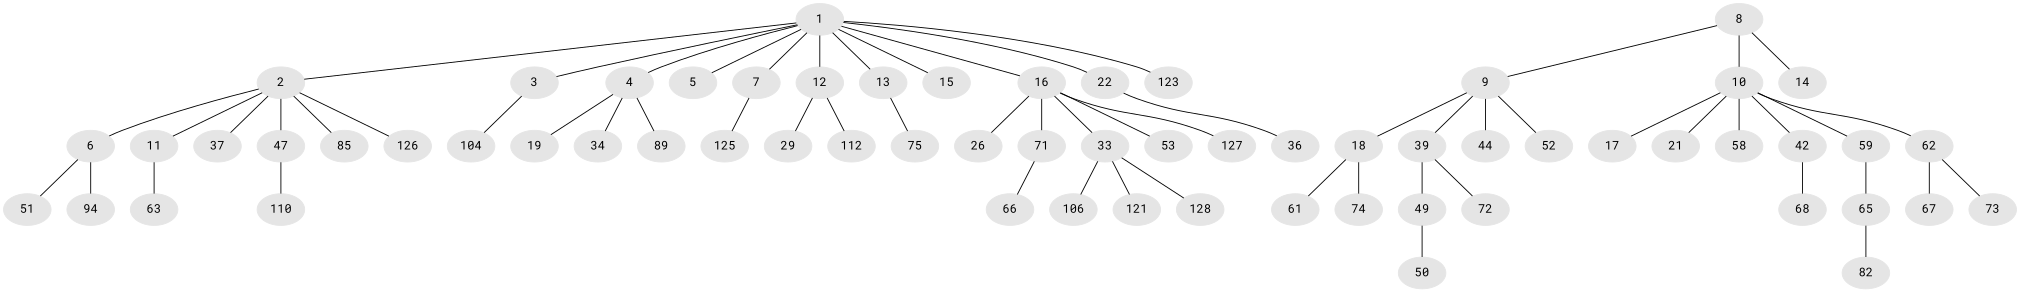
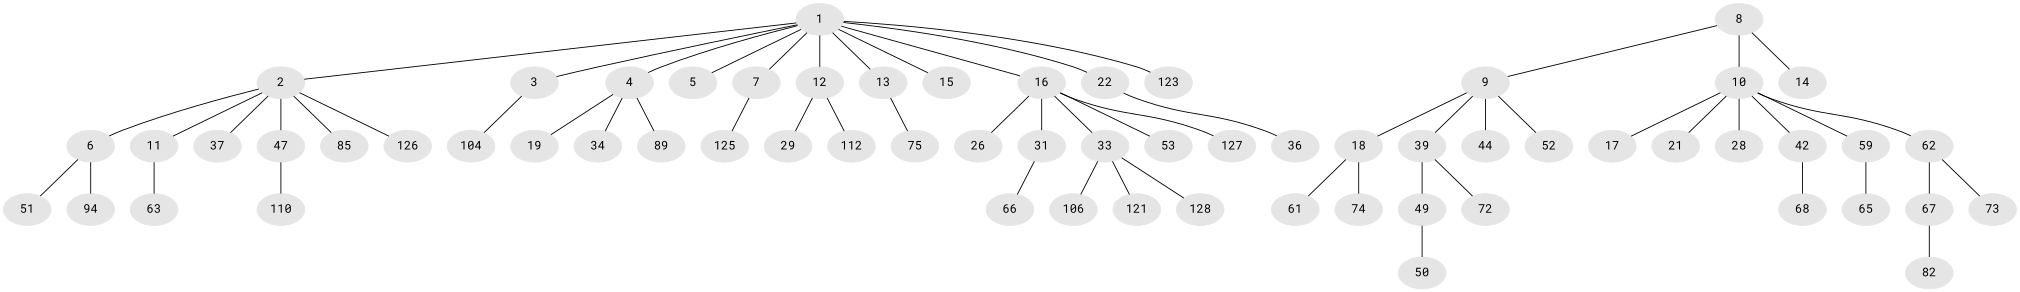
(1042, 146) -> (1042, 146)
(1739, 146) -> (1739, 146)
(1866, 241) -> (1929, 241)
